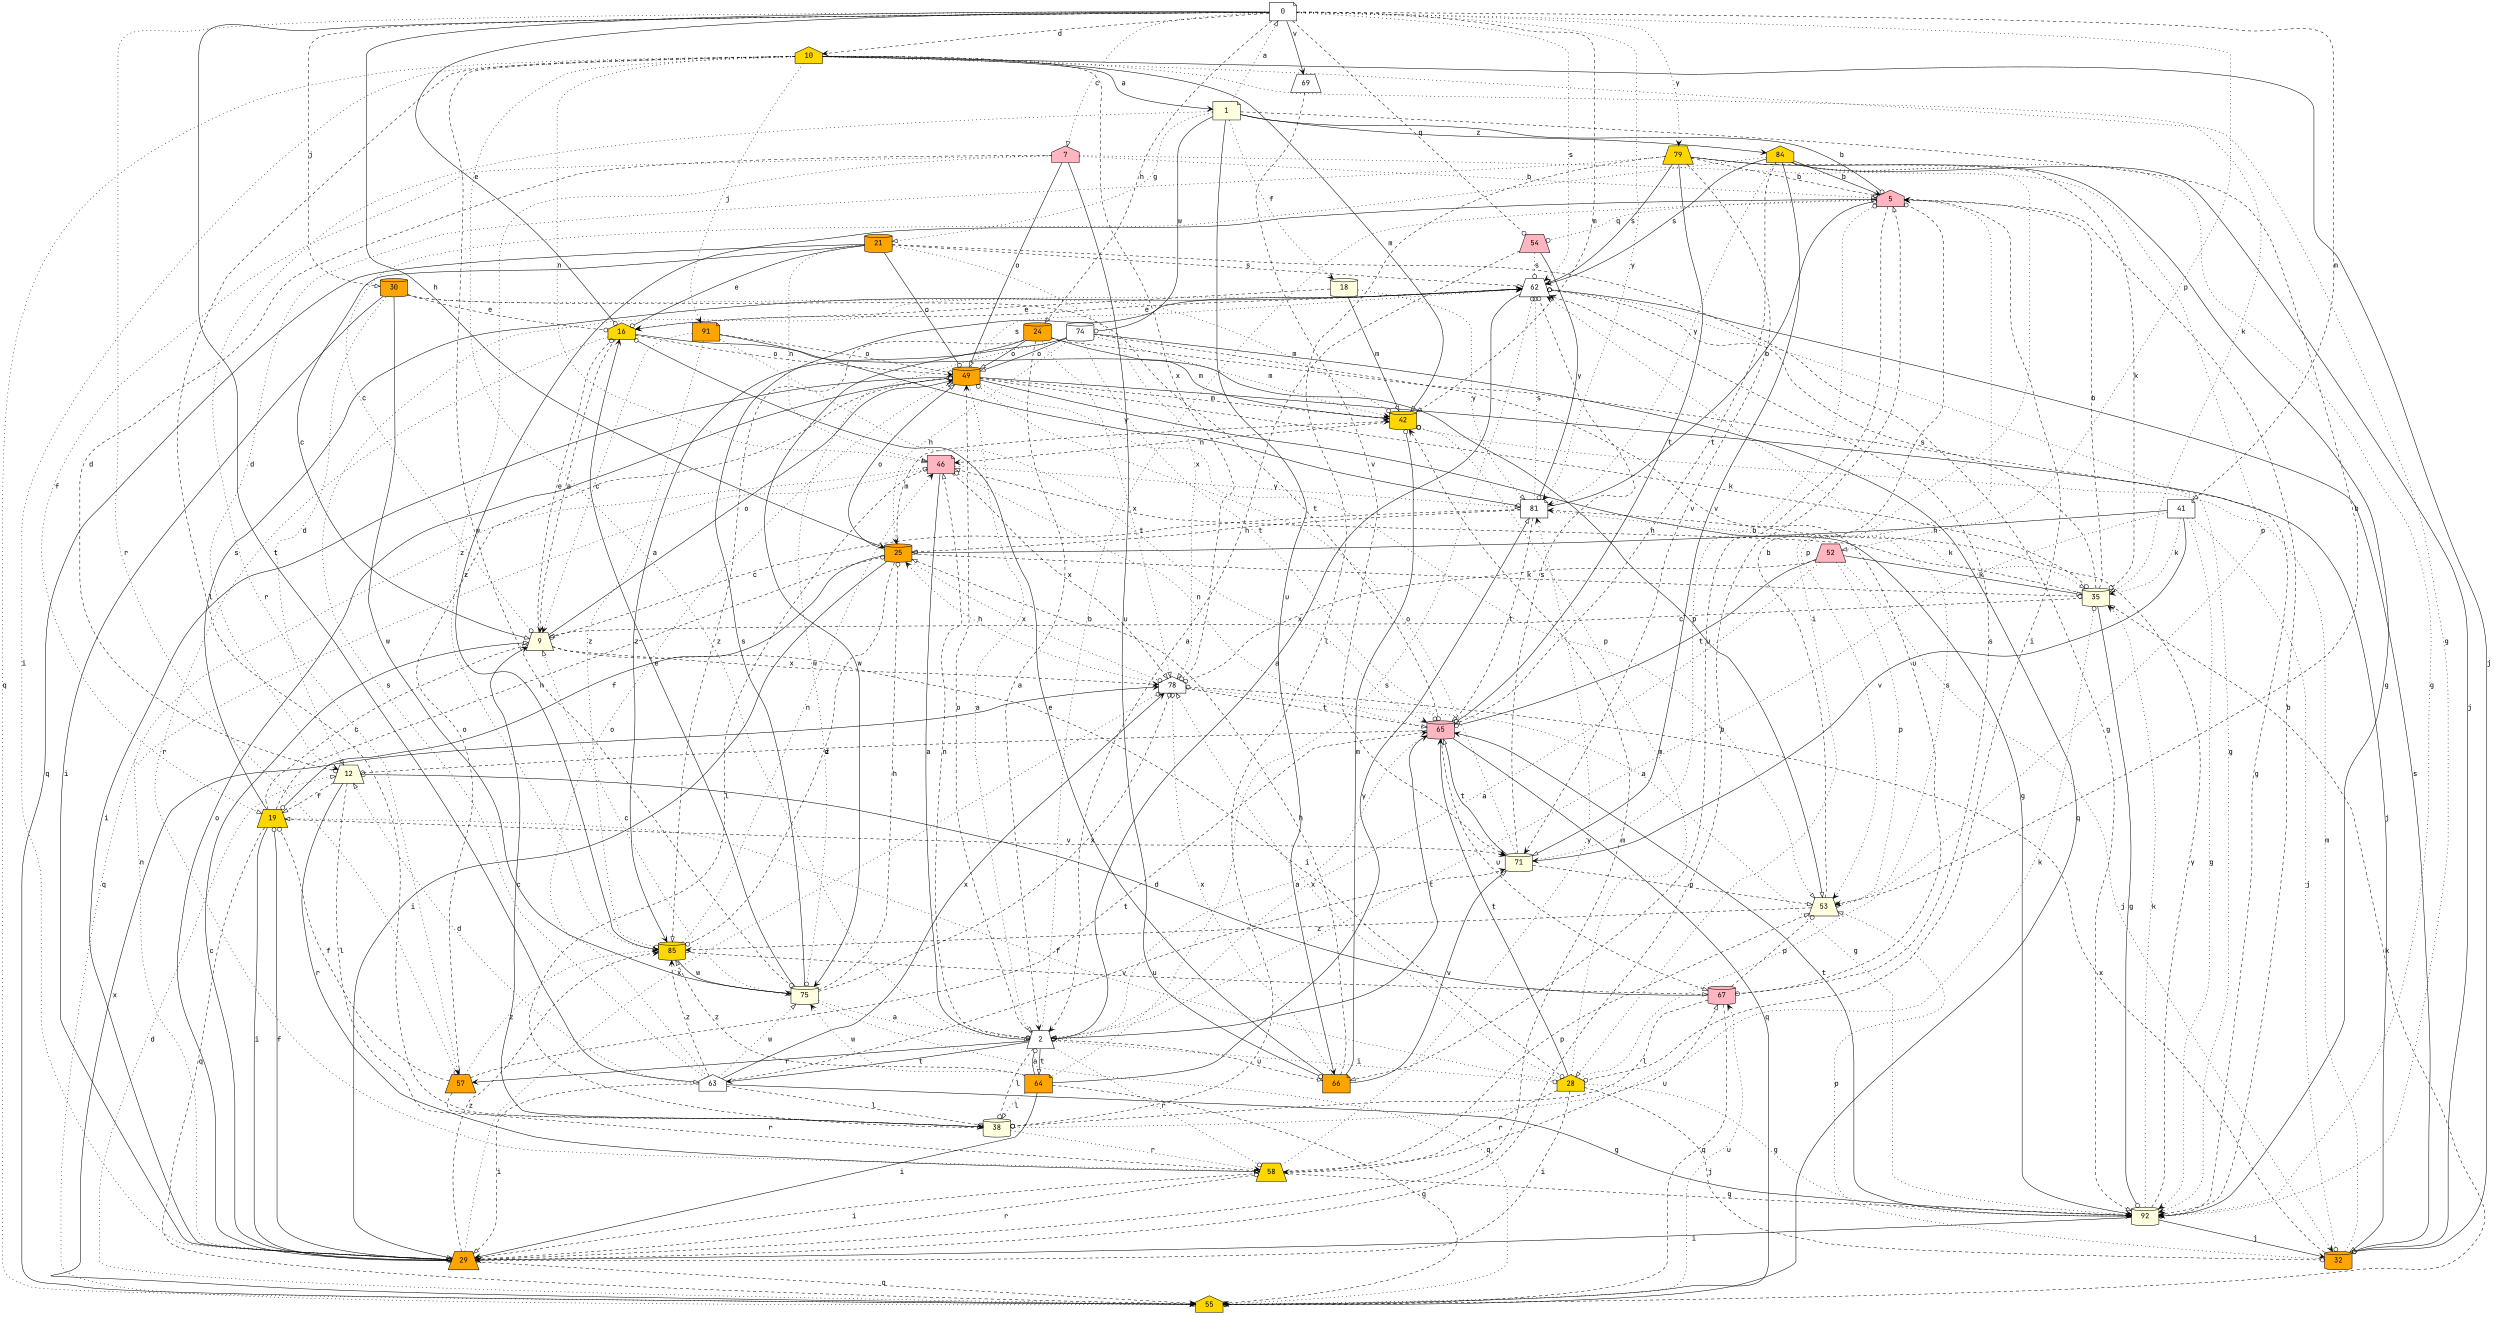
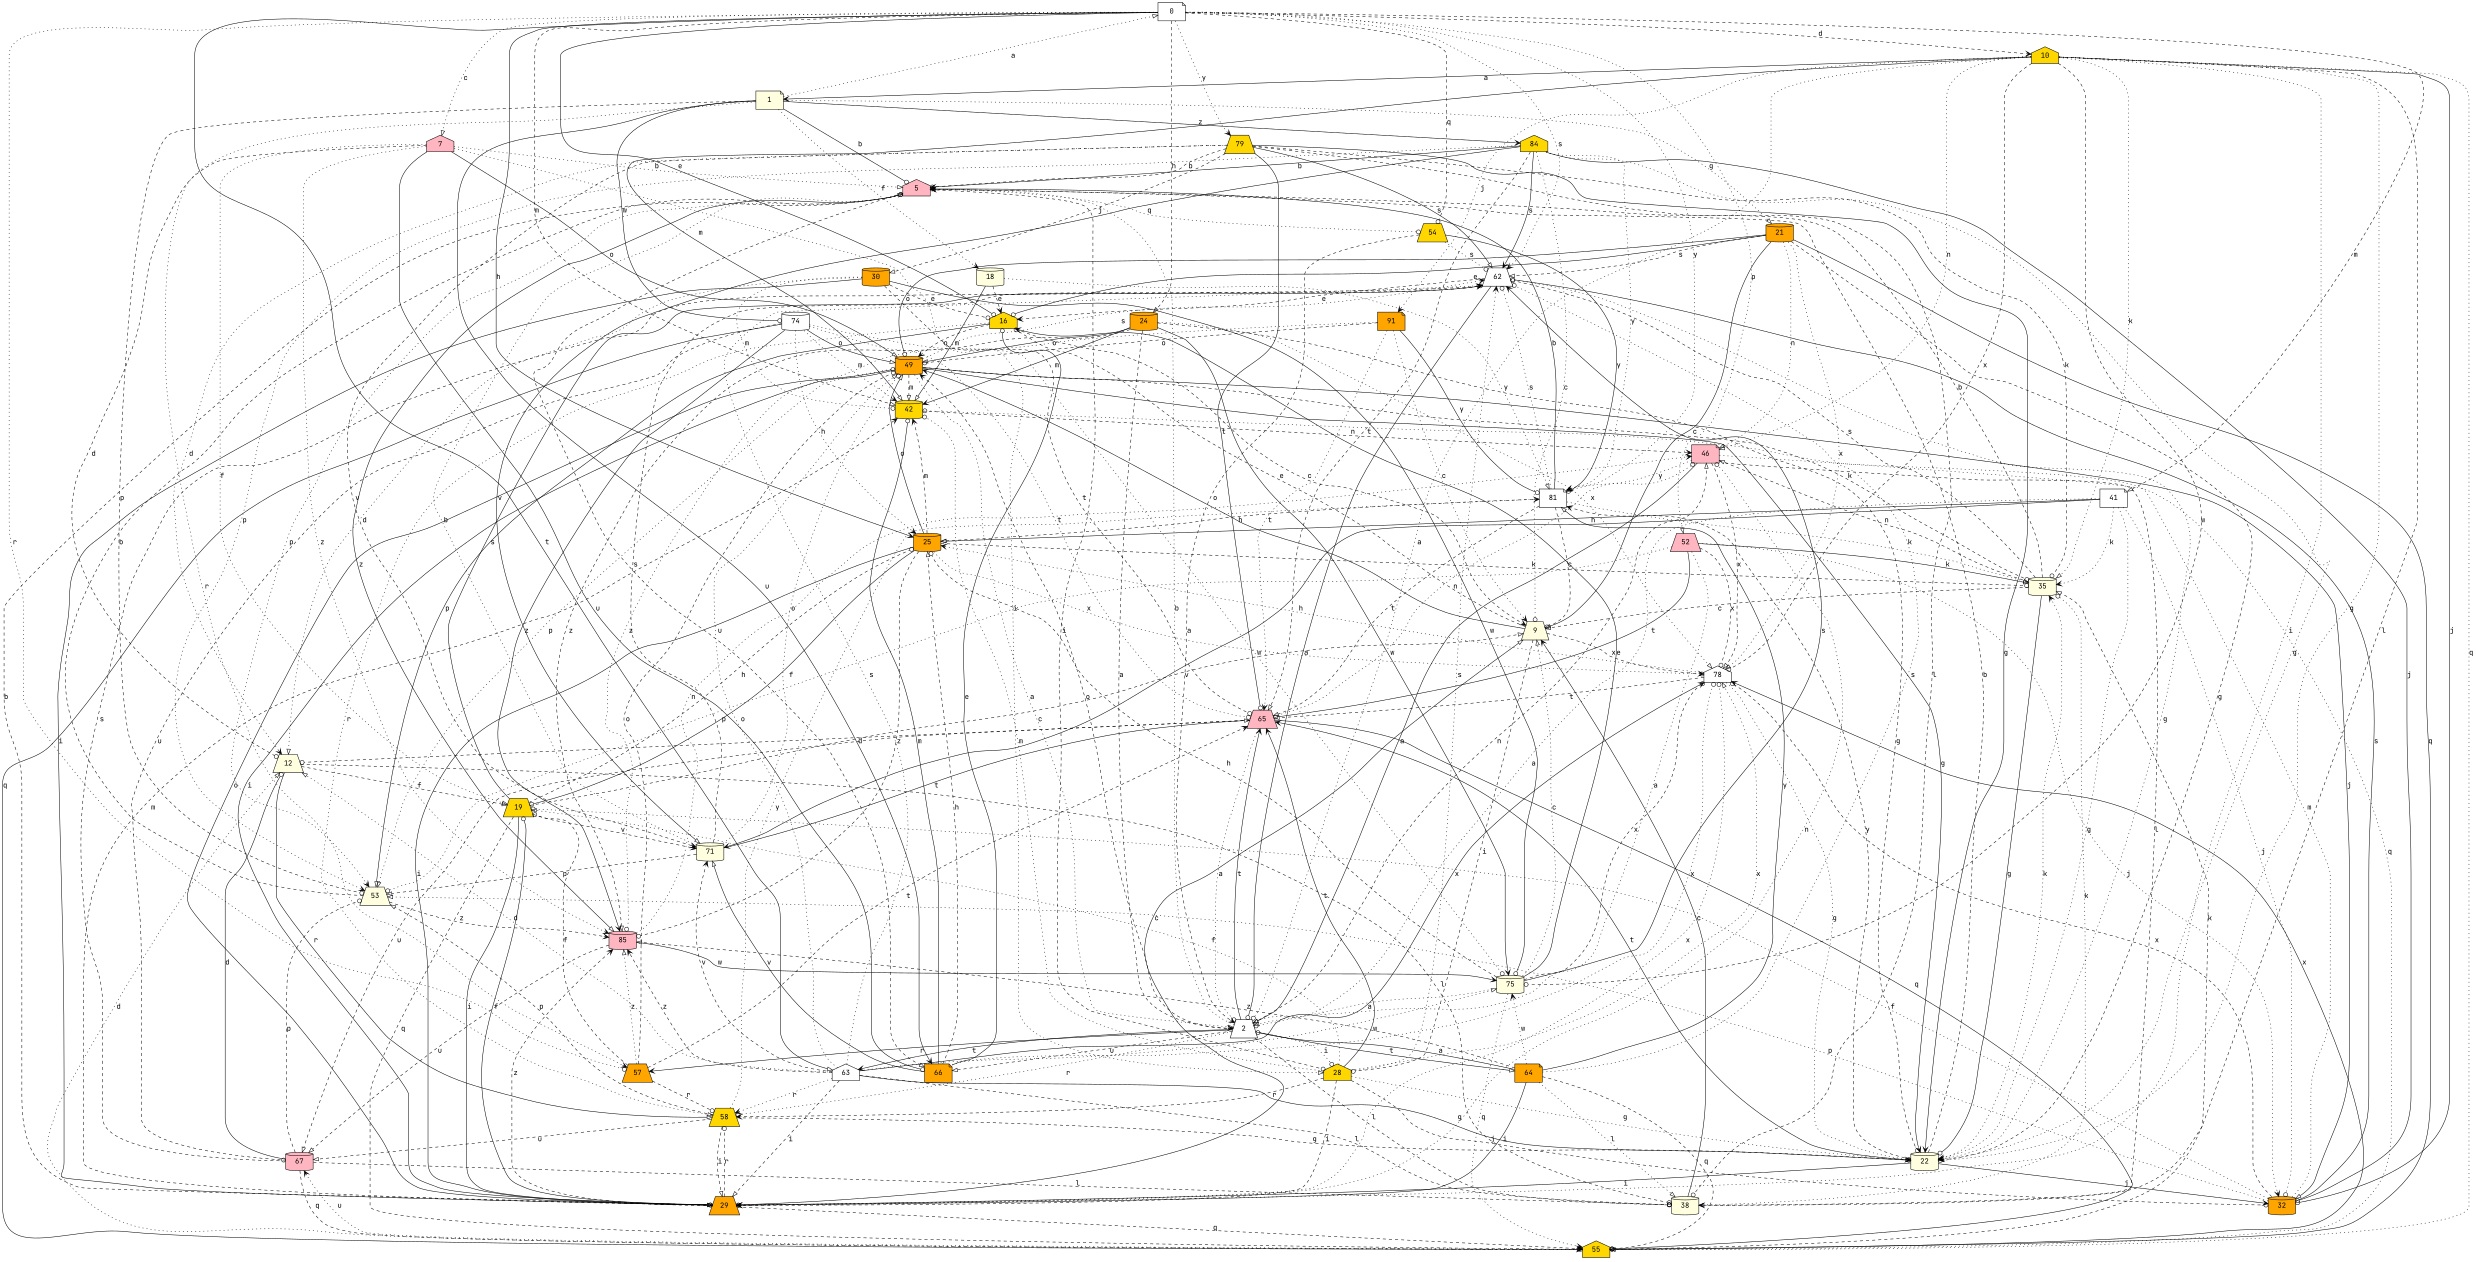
(334, 34) -> (1063, 220)
(1306, 83) -> none
(1535, 243) -> (1432, 233)
(569, 487) -> (1310, 476)
(2357, 509) -> (122, 498)
(1441, 730) -> (1262, 719)
none -> (1481, 873)
(672, 951) -> (623, 940)
(1133, 1150) -> (786, 1095)
(2145, 1216) -> (1925, 1162)
